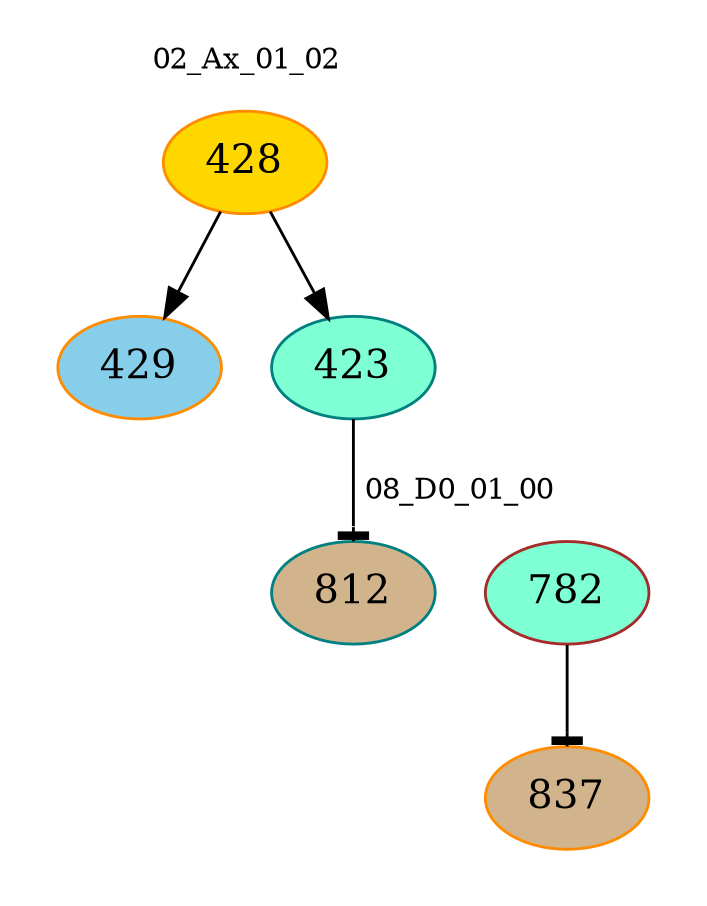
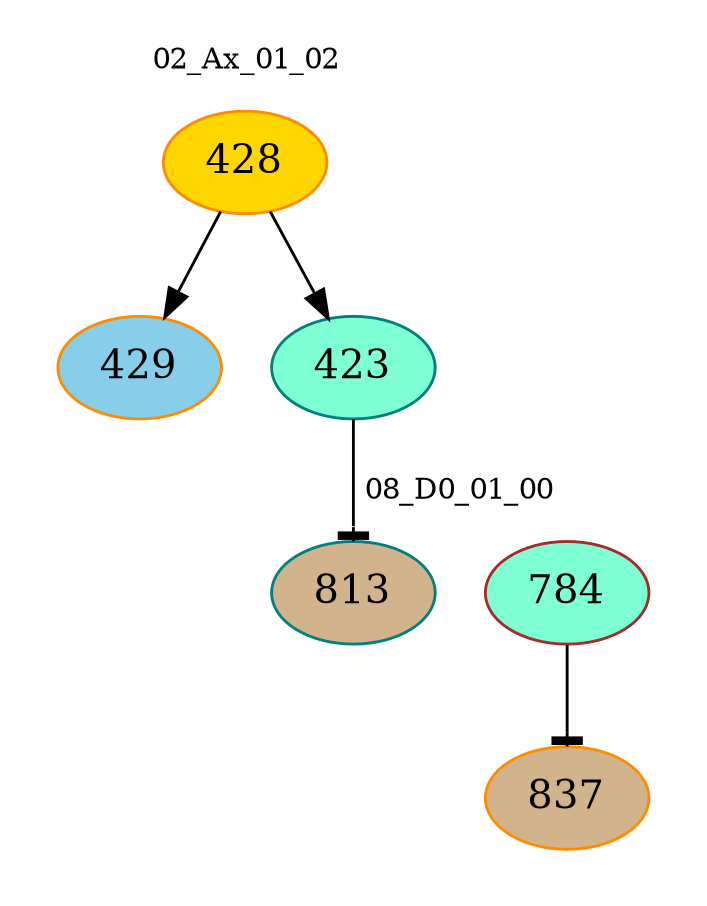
(353, 593) -> (353, 593)
(567, 593) -> (567, 593)
